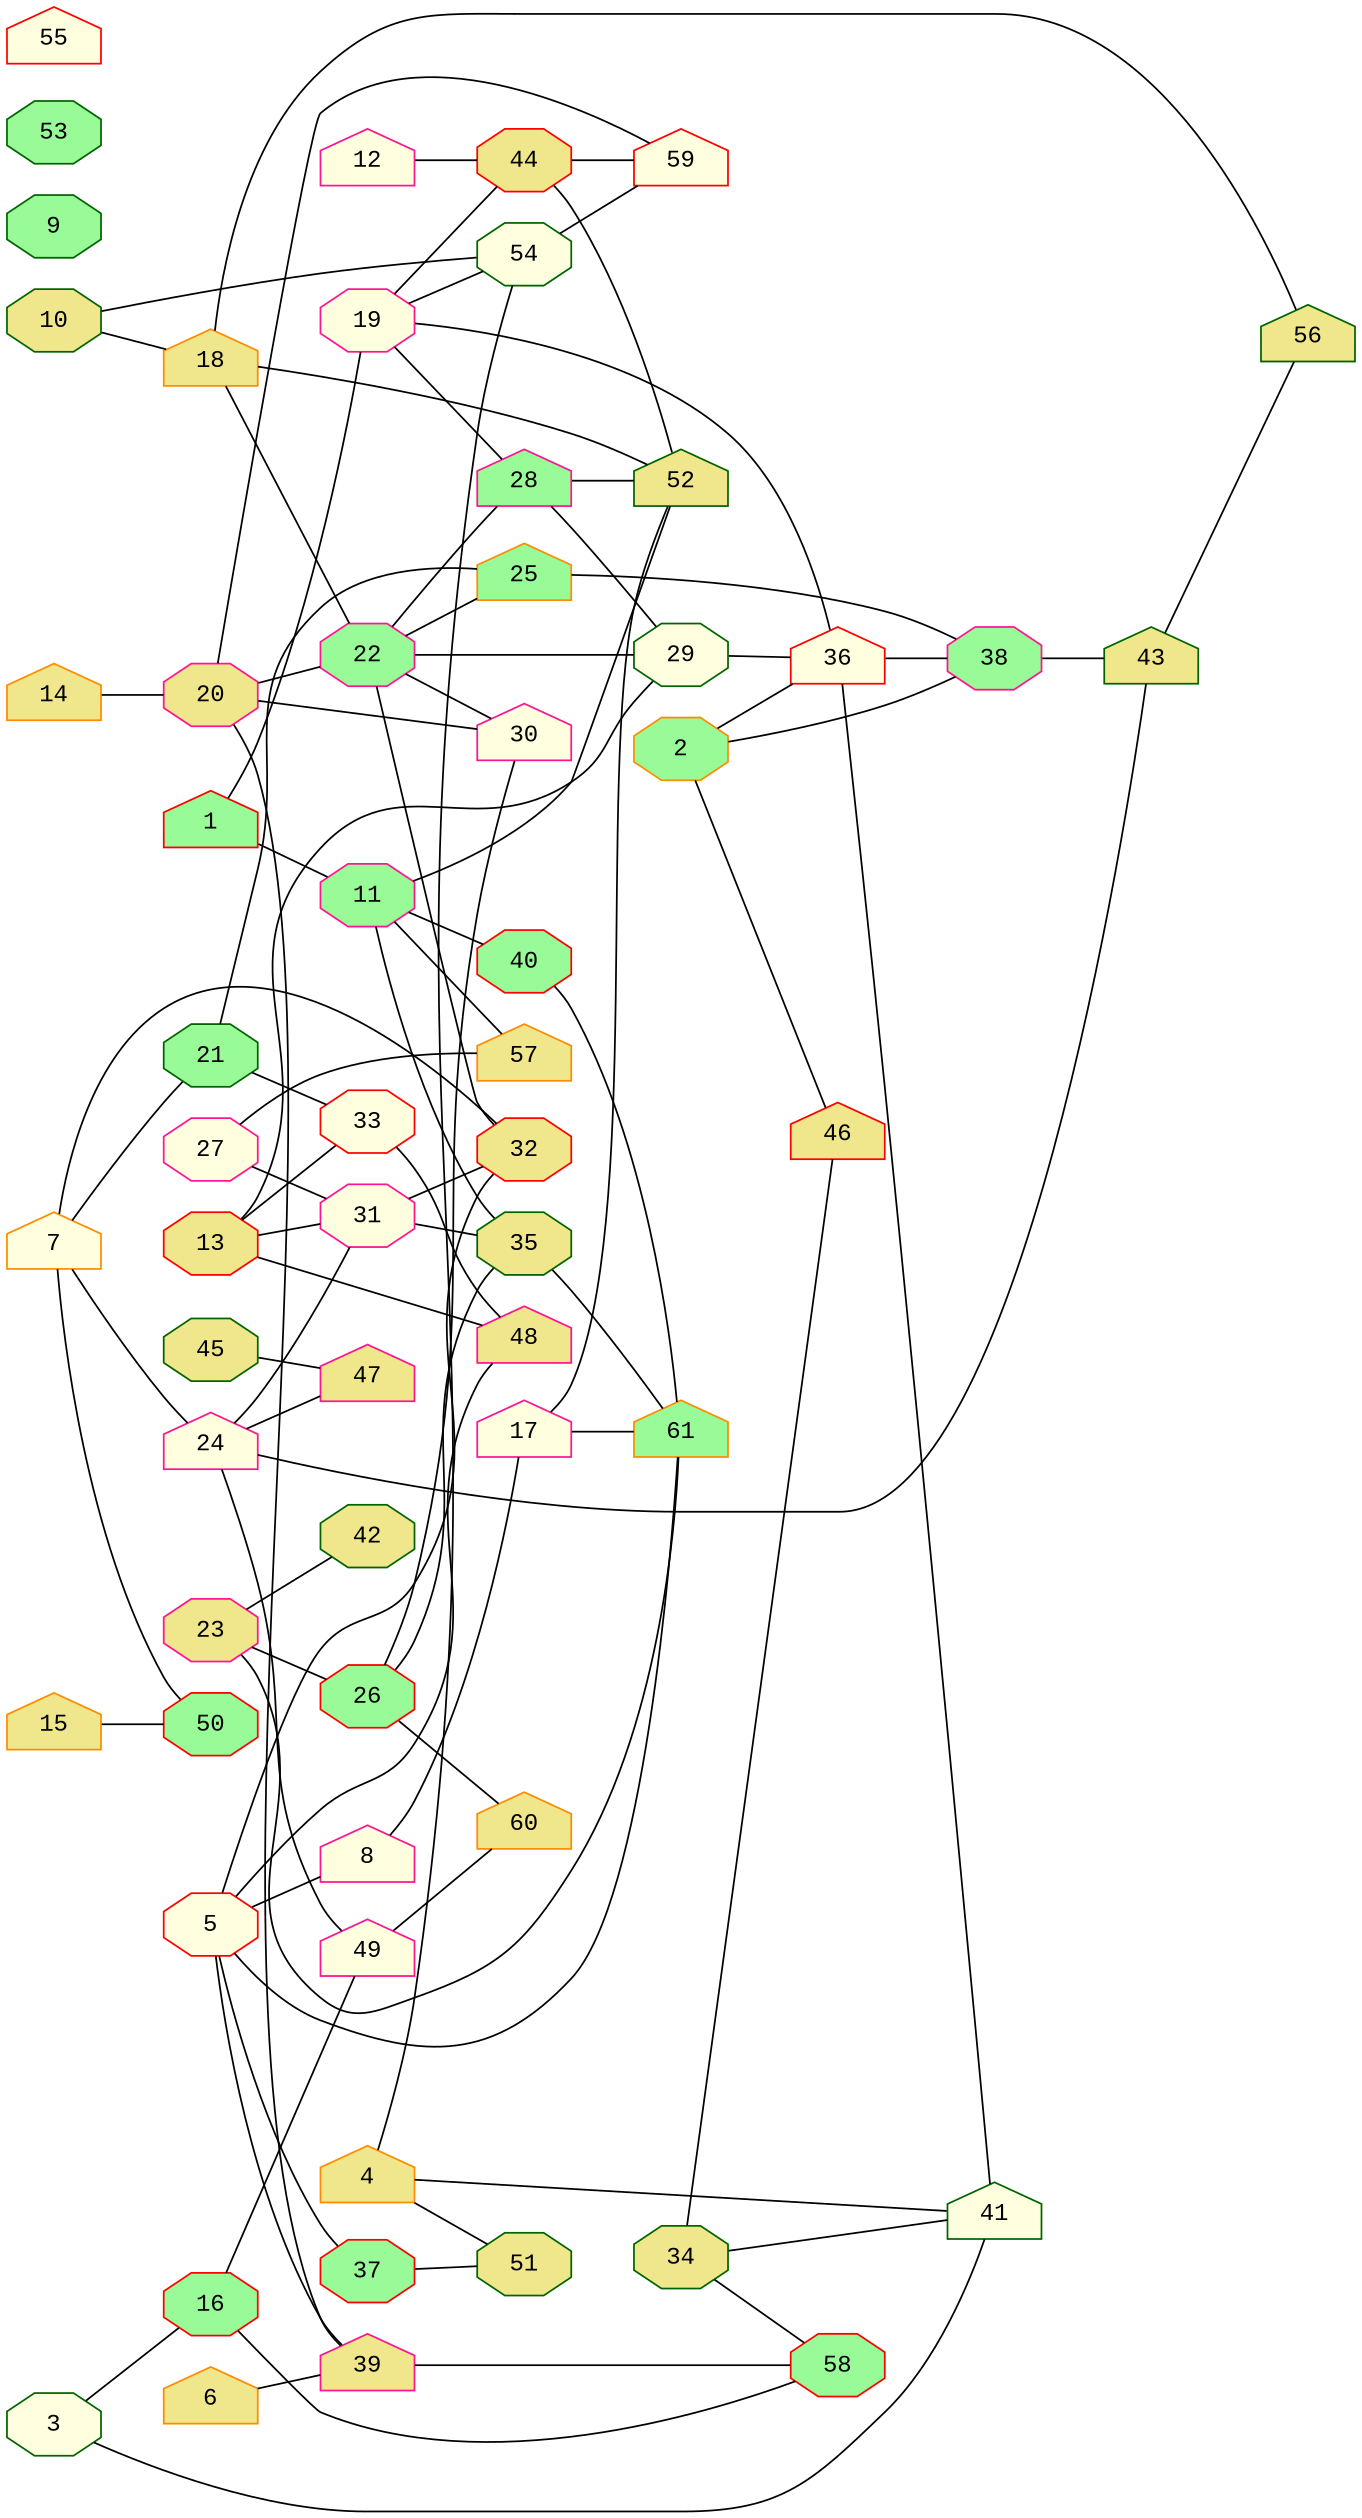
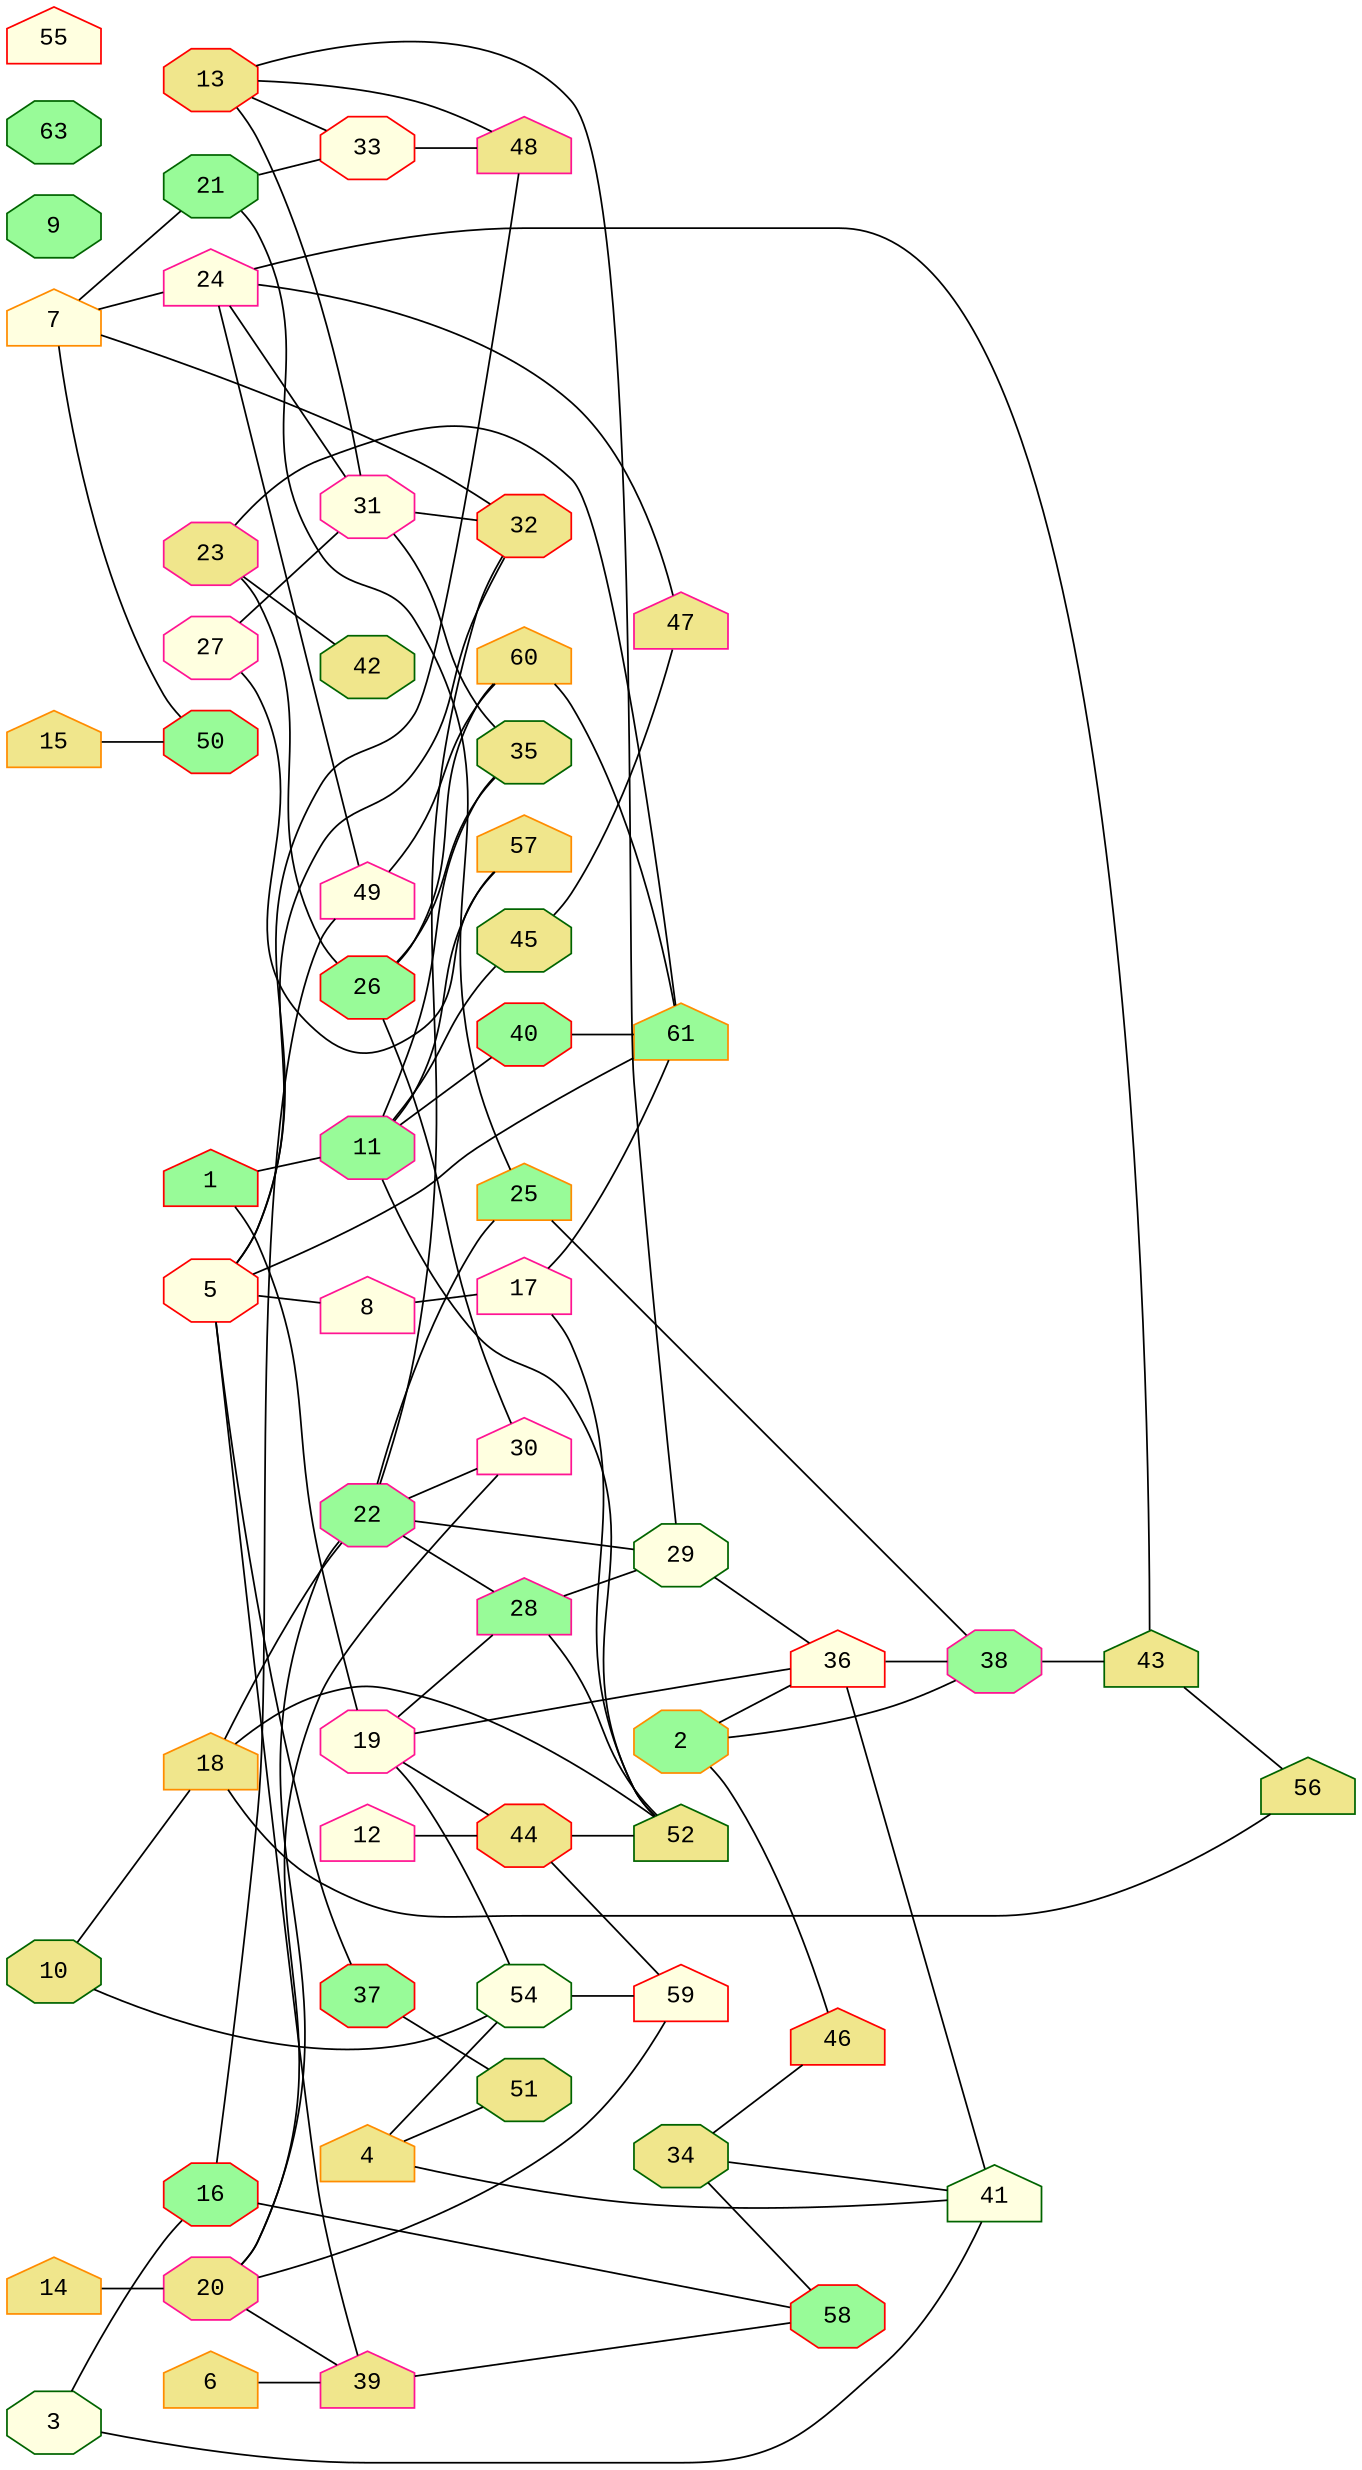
(54, 132) -> (54, 132)
none -> (448, 1034)
(610, 1338) -> (641, 871)
